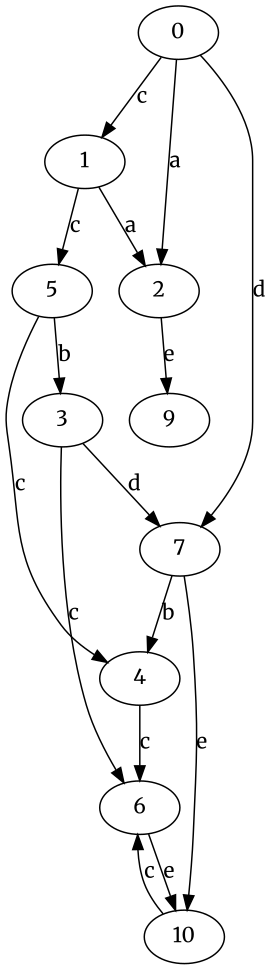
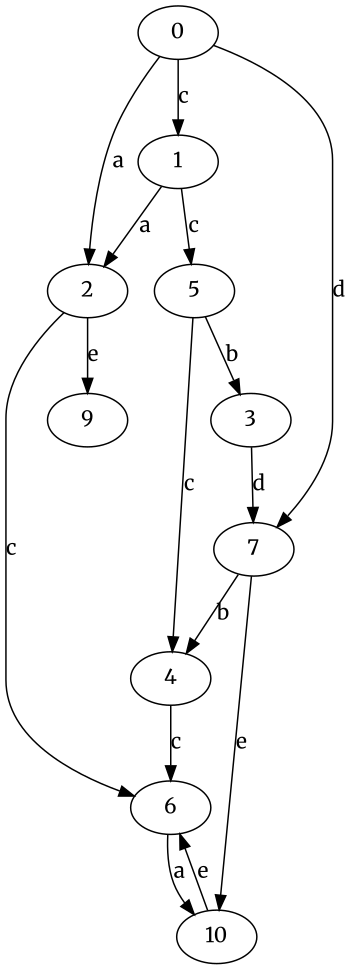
(68, 612) -> (6, 572)
(149, 872) -> (203, 872)
(170, 872) -> (180, 872)
